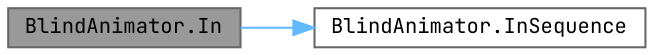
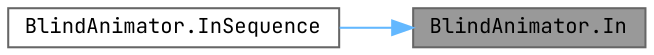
(267, 28) -> (366, 28)
